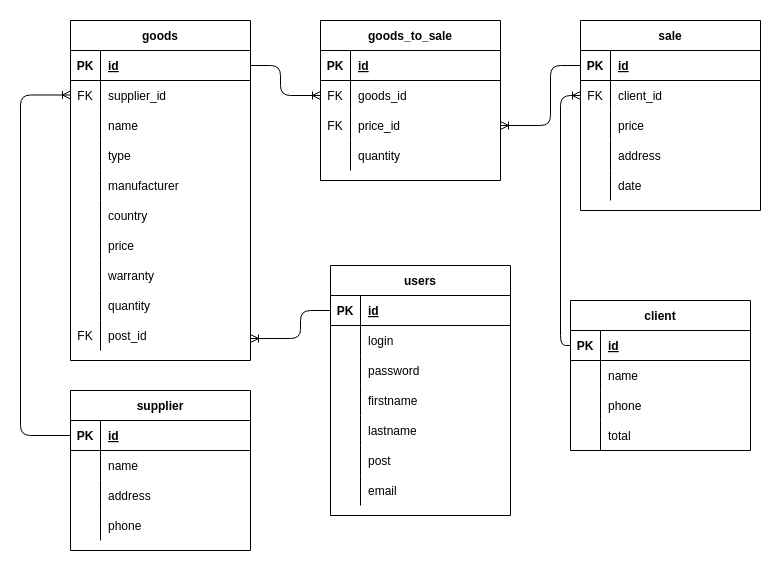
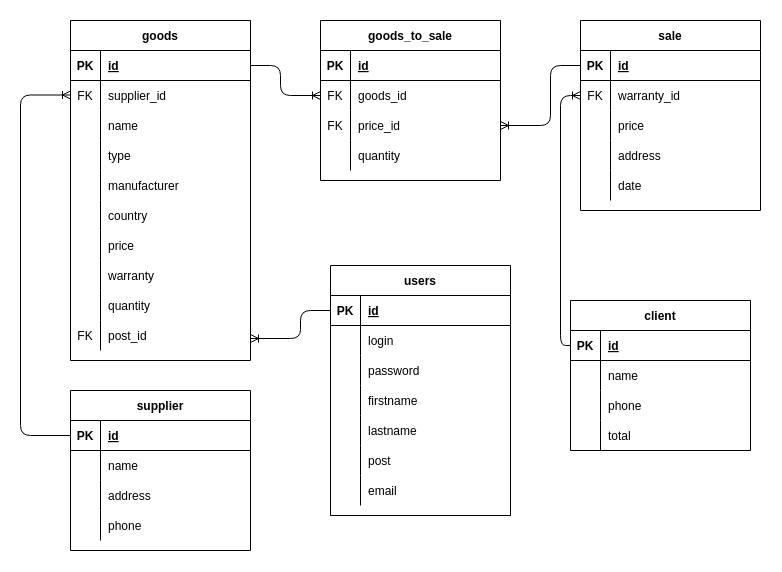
(644, 96) -> (653, 96)
